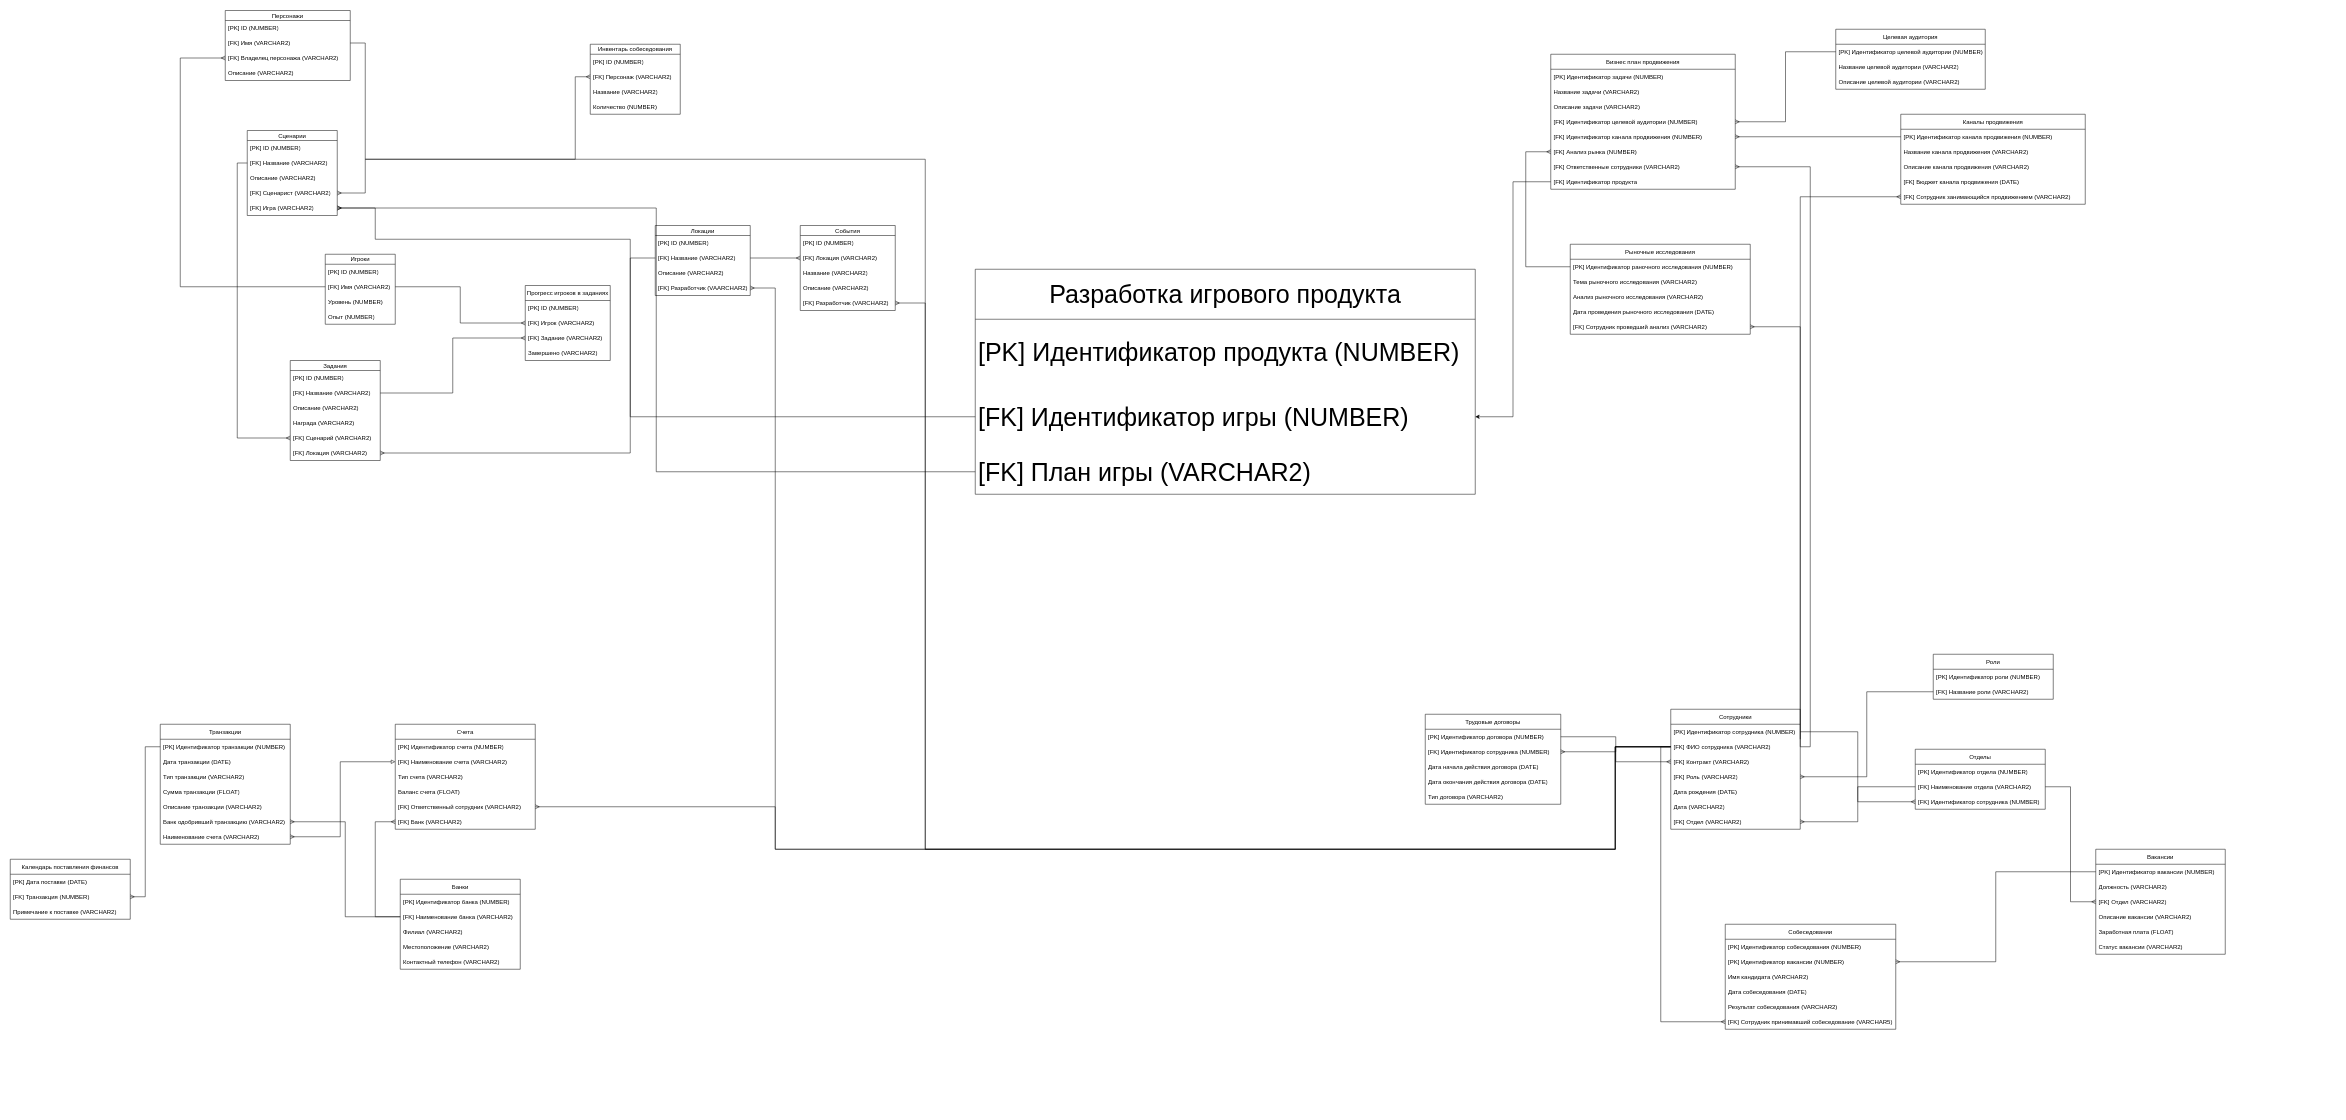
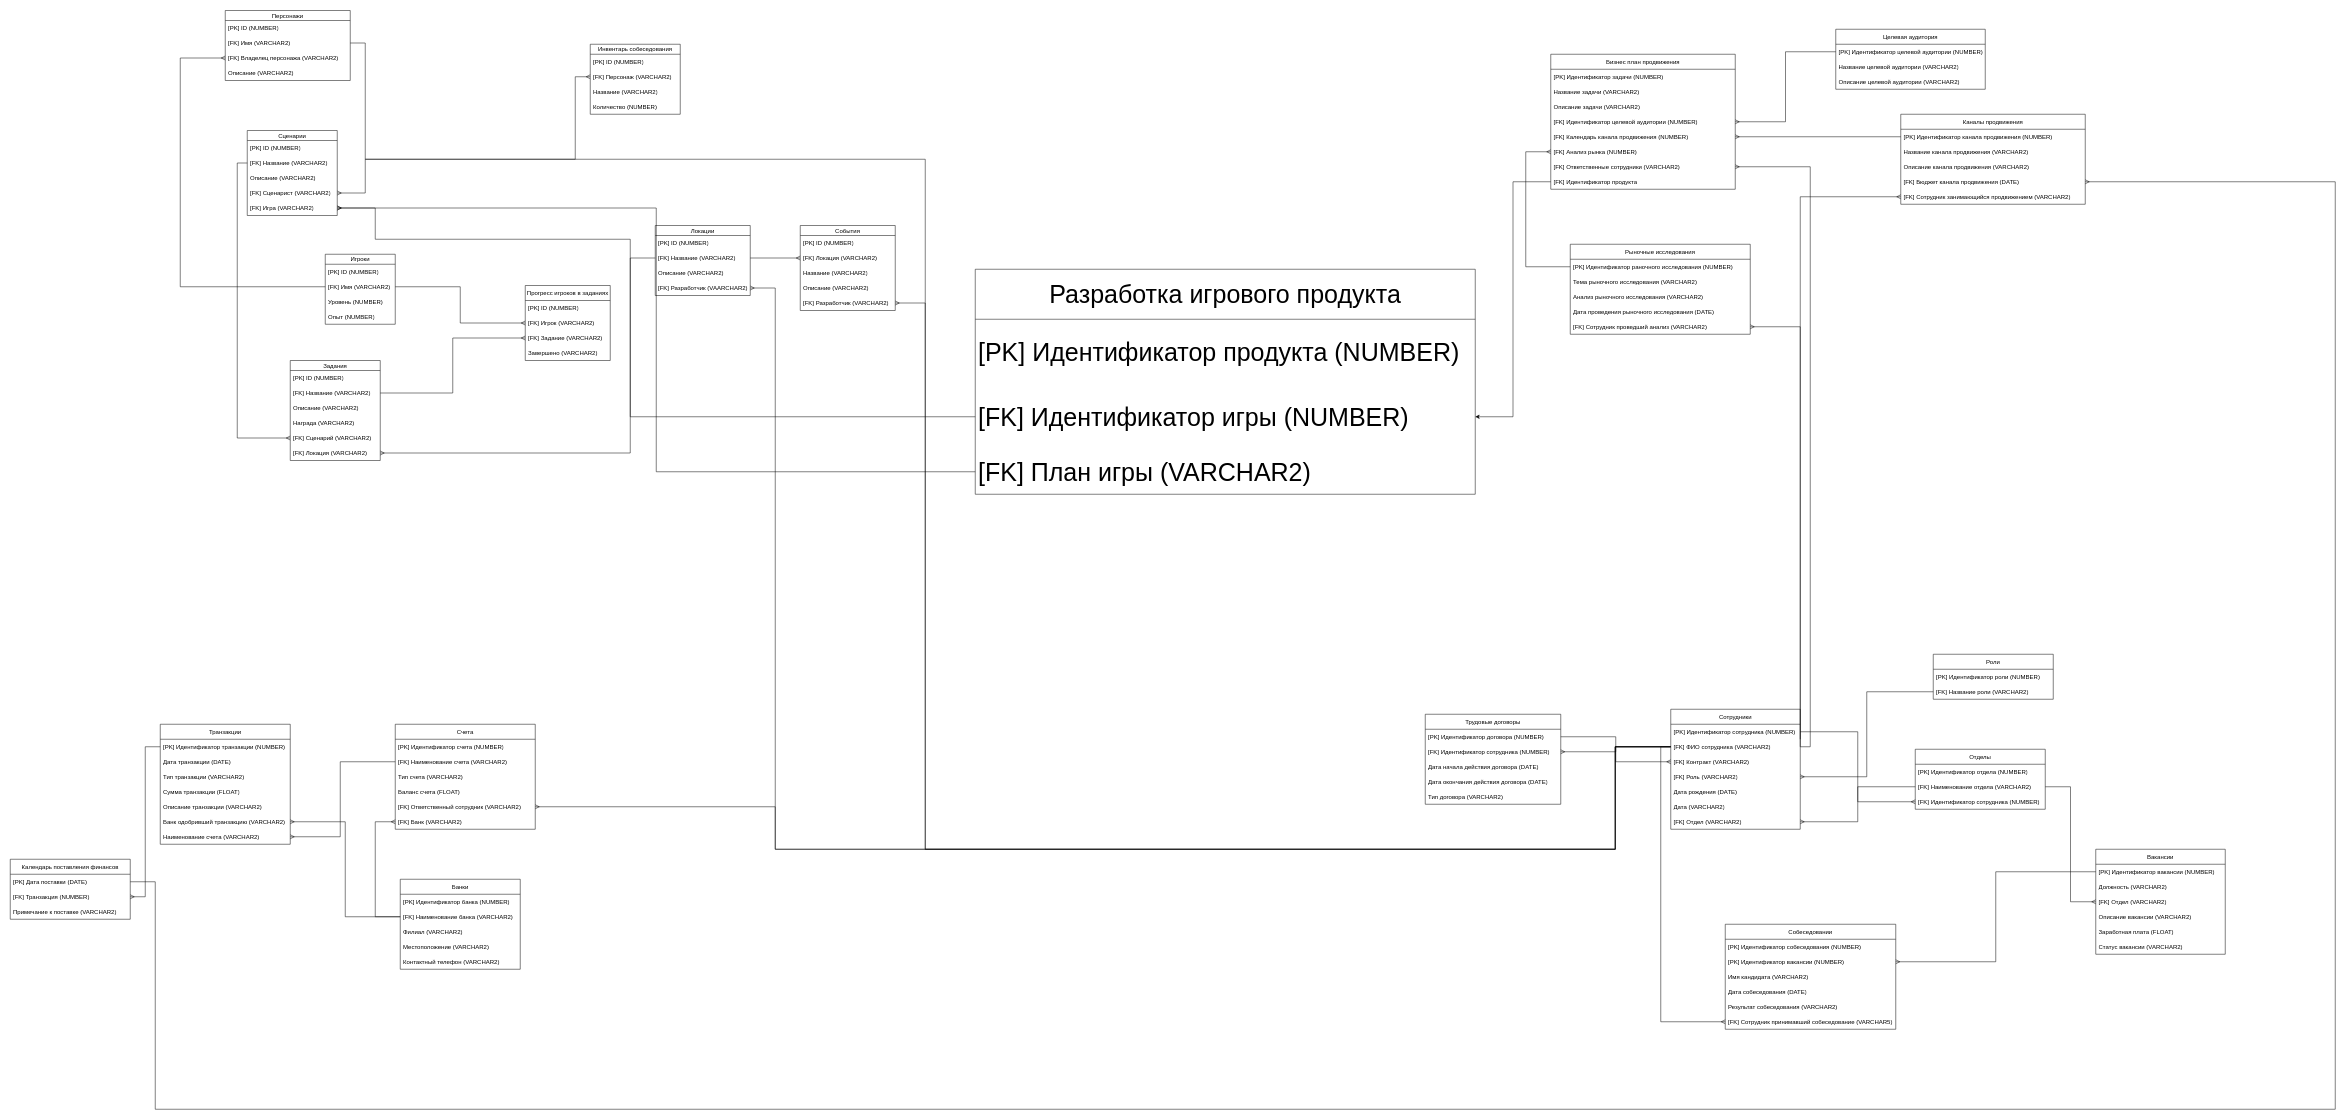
(1628, 137) -> (1621, 137)
(390, 762) -> (391, 762)
none -> (1708, 1109)
